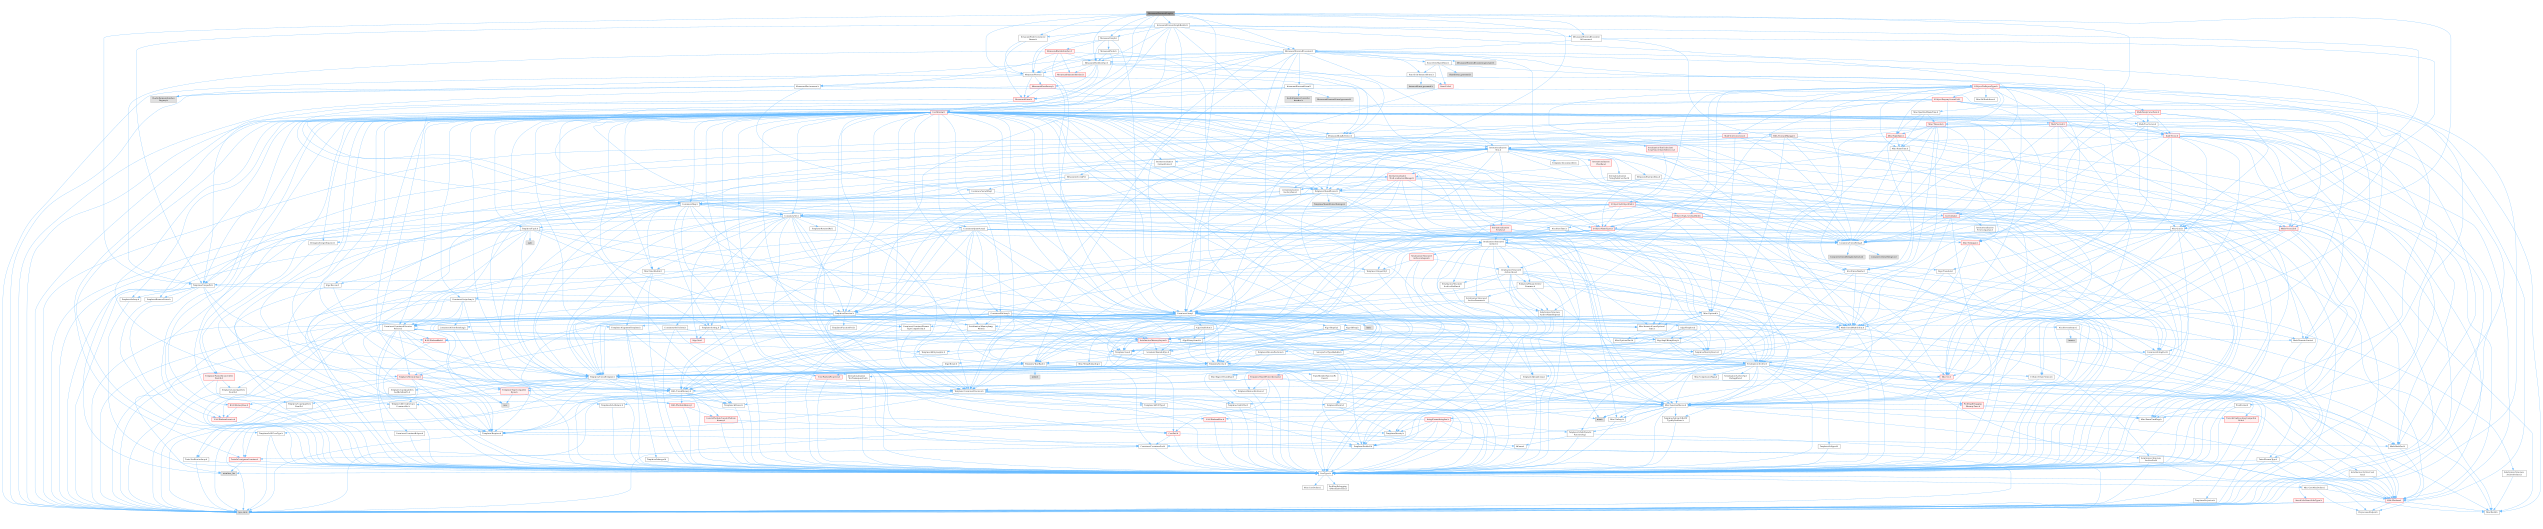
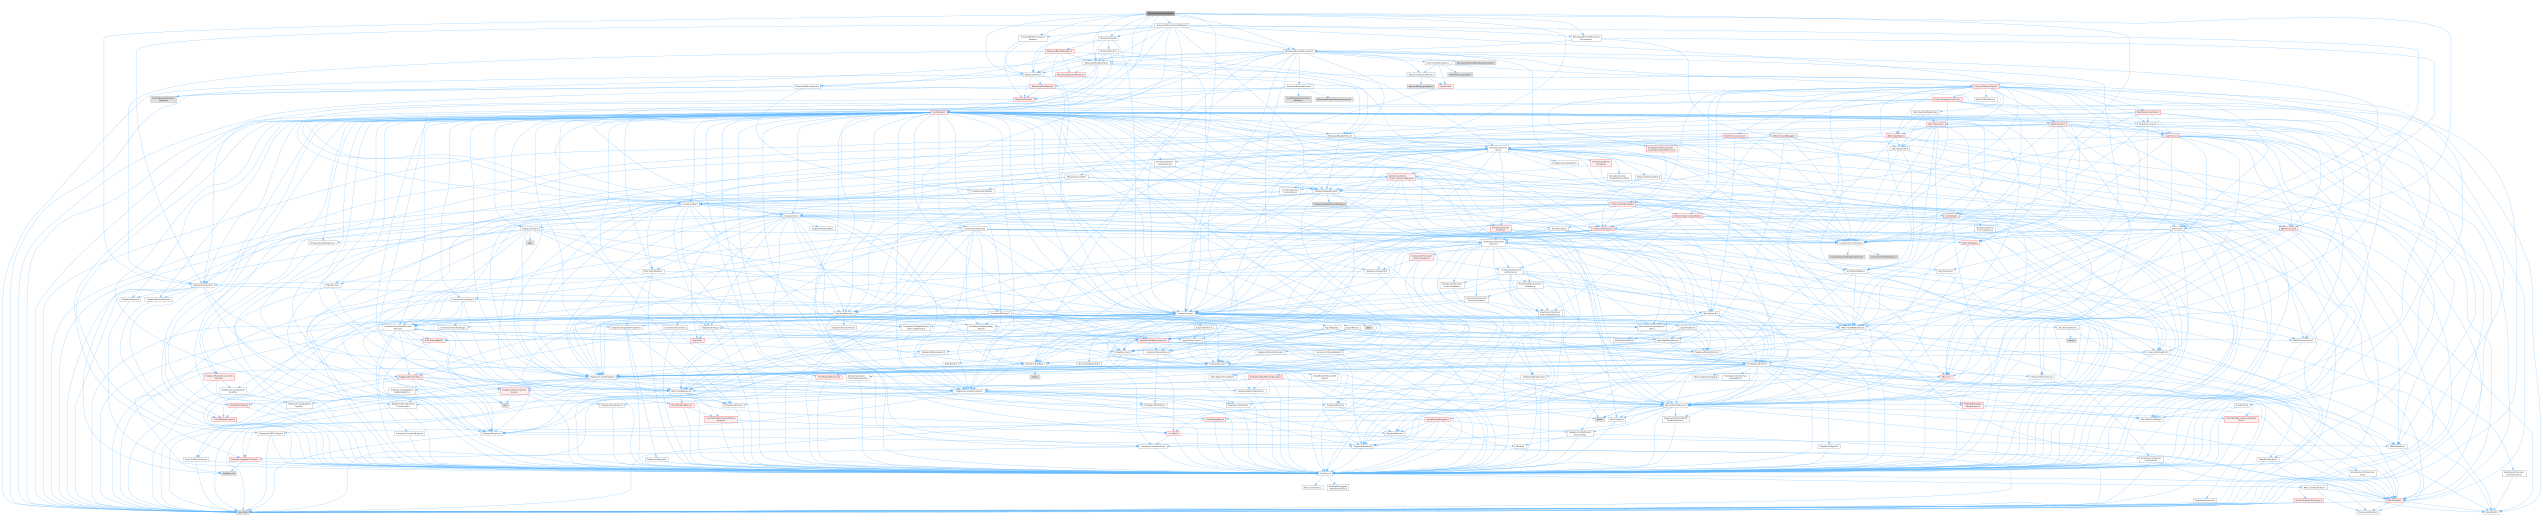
(969, 391) -> (969, 391)
(1198, 470) -> none
